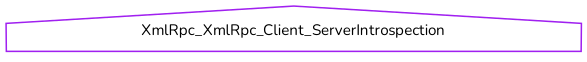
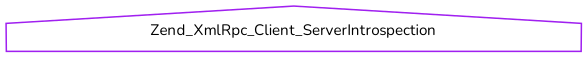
(294, 31) -> (294, 31)
